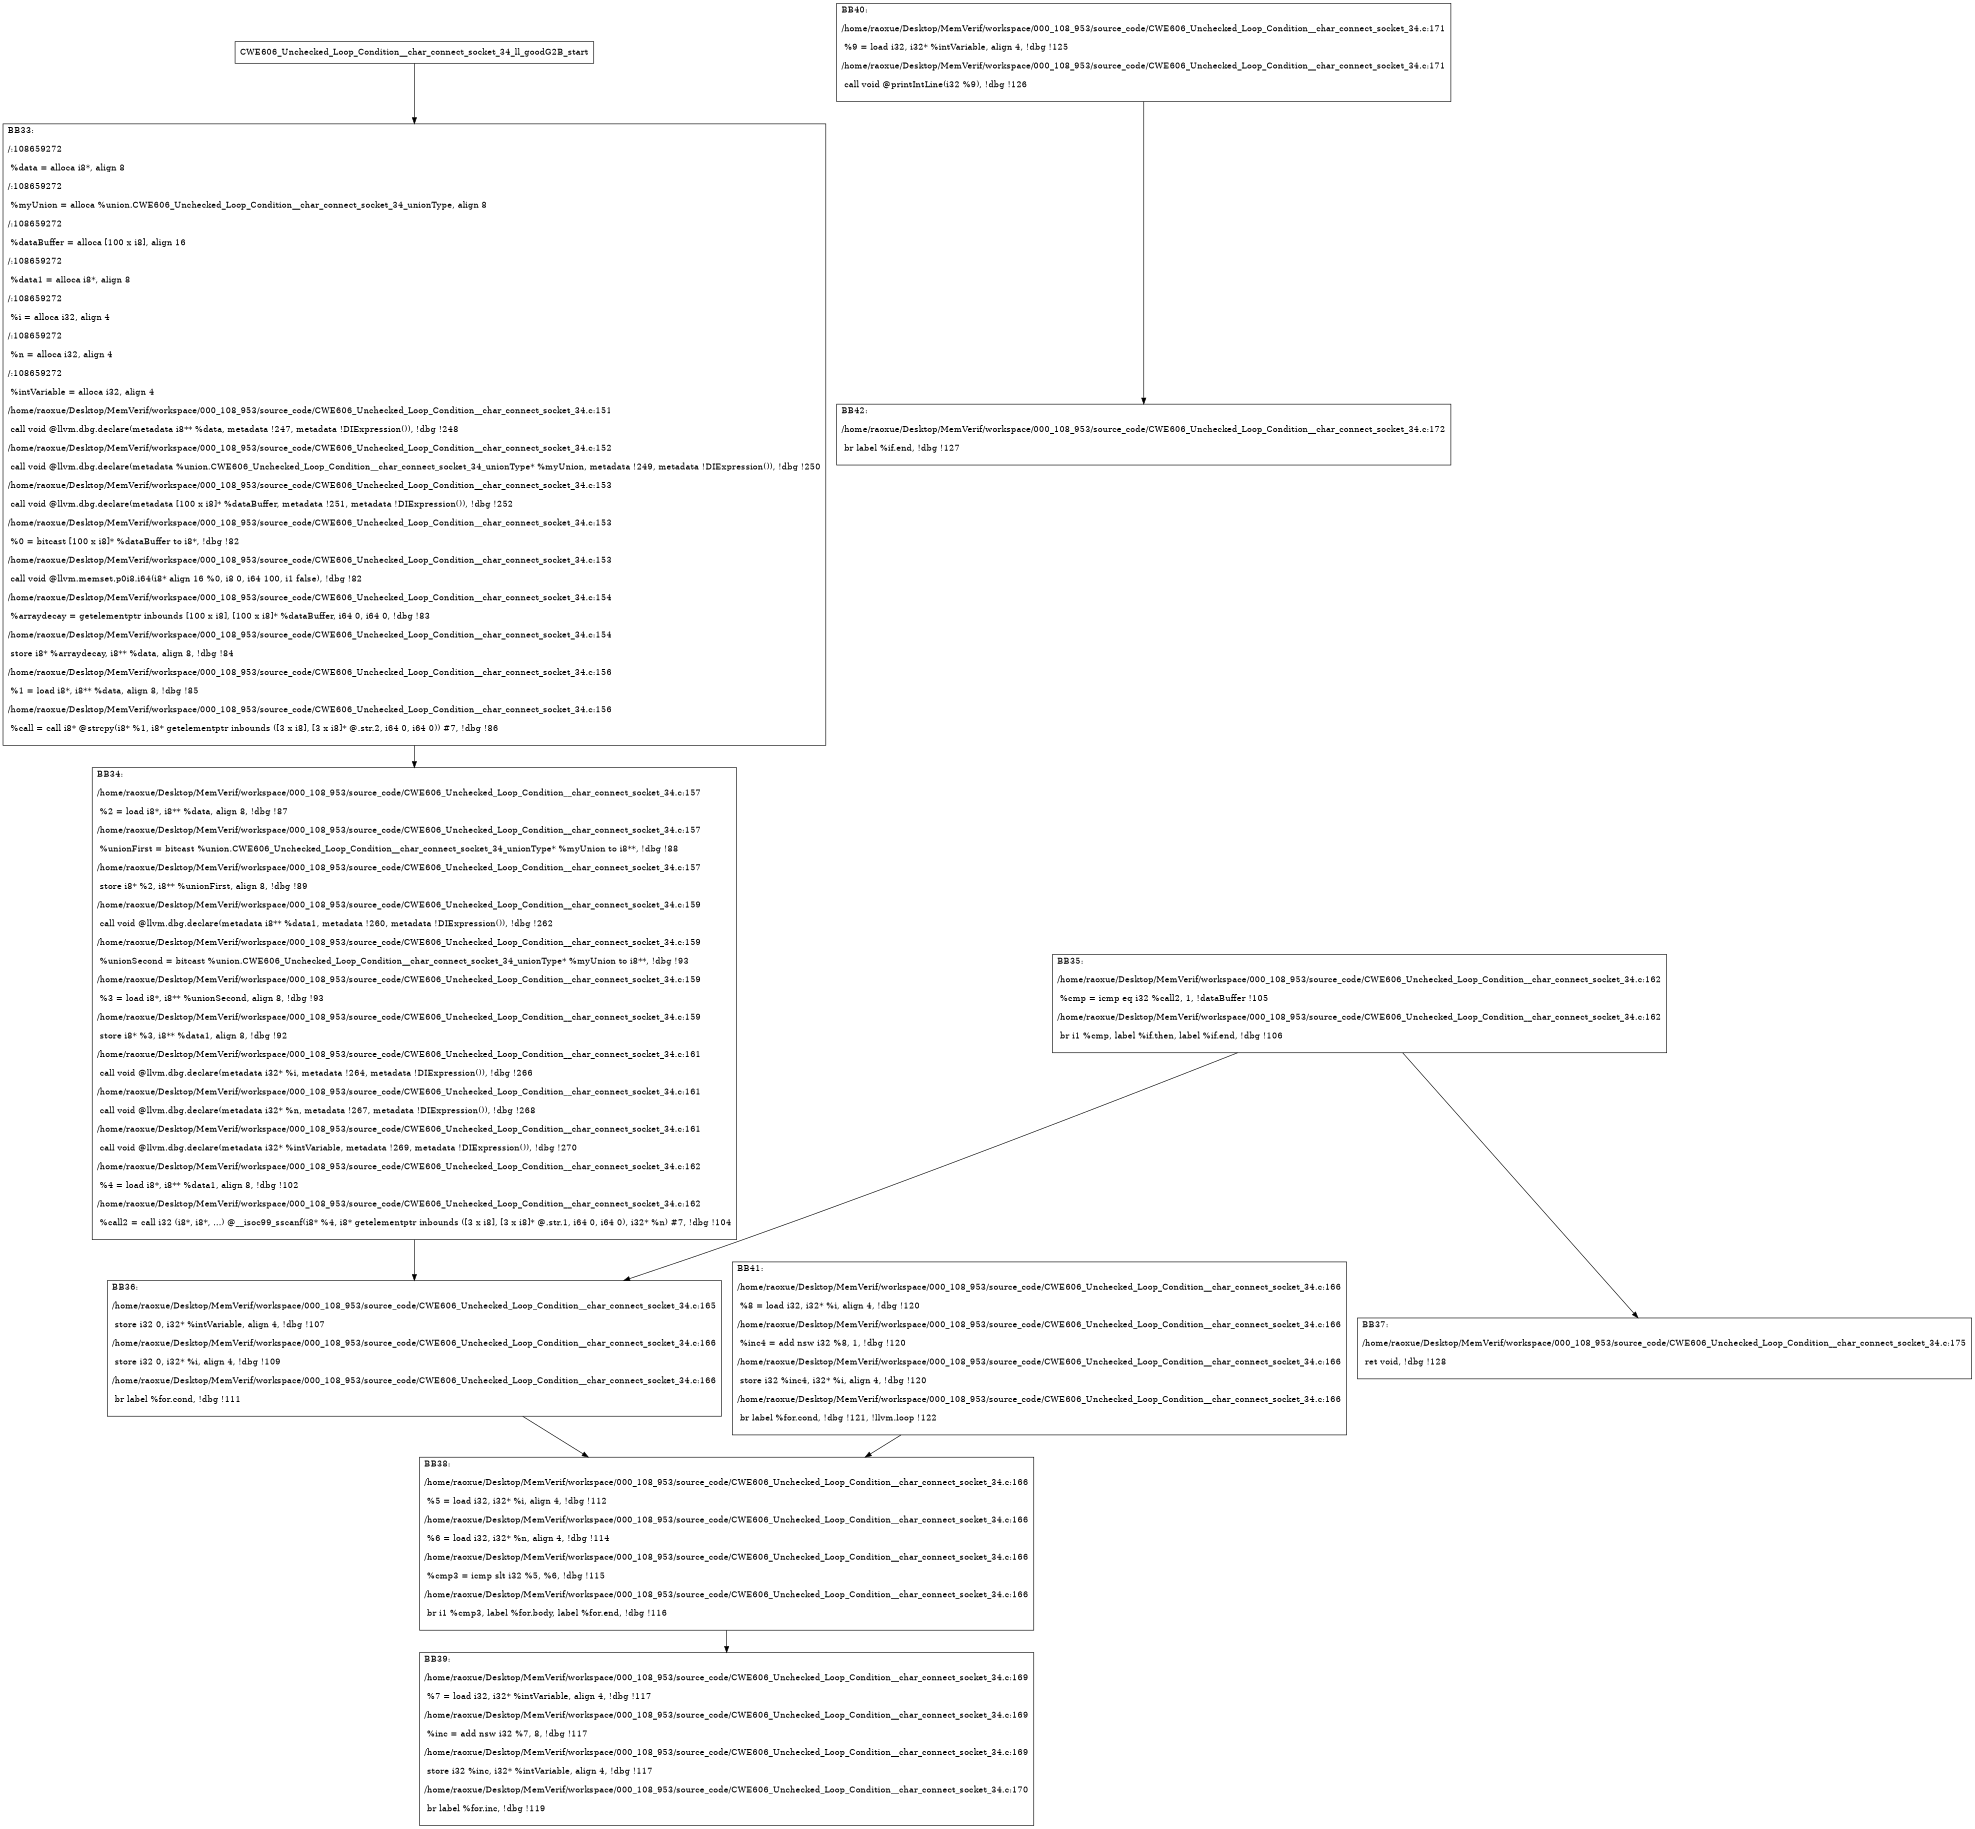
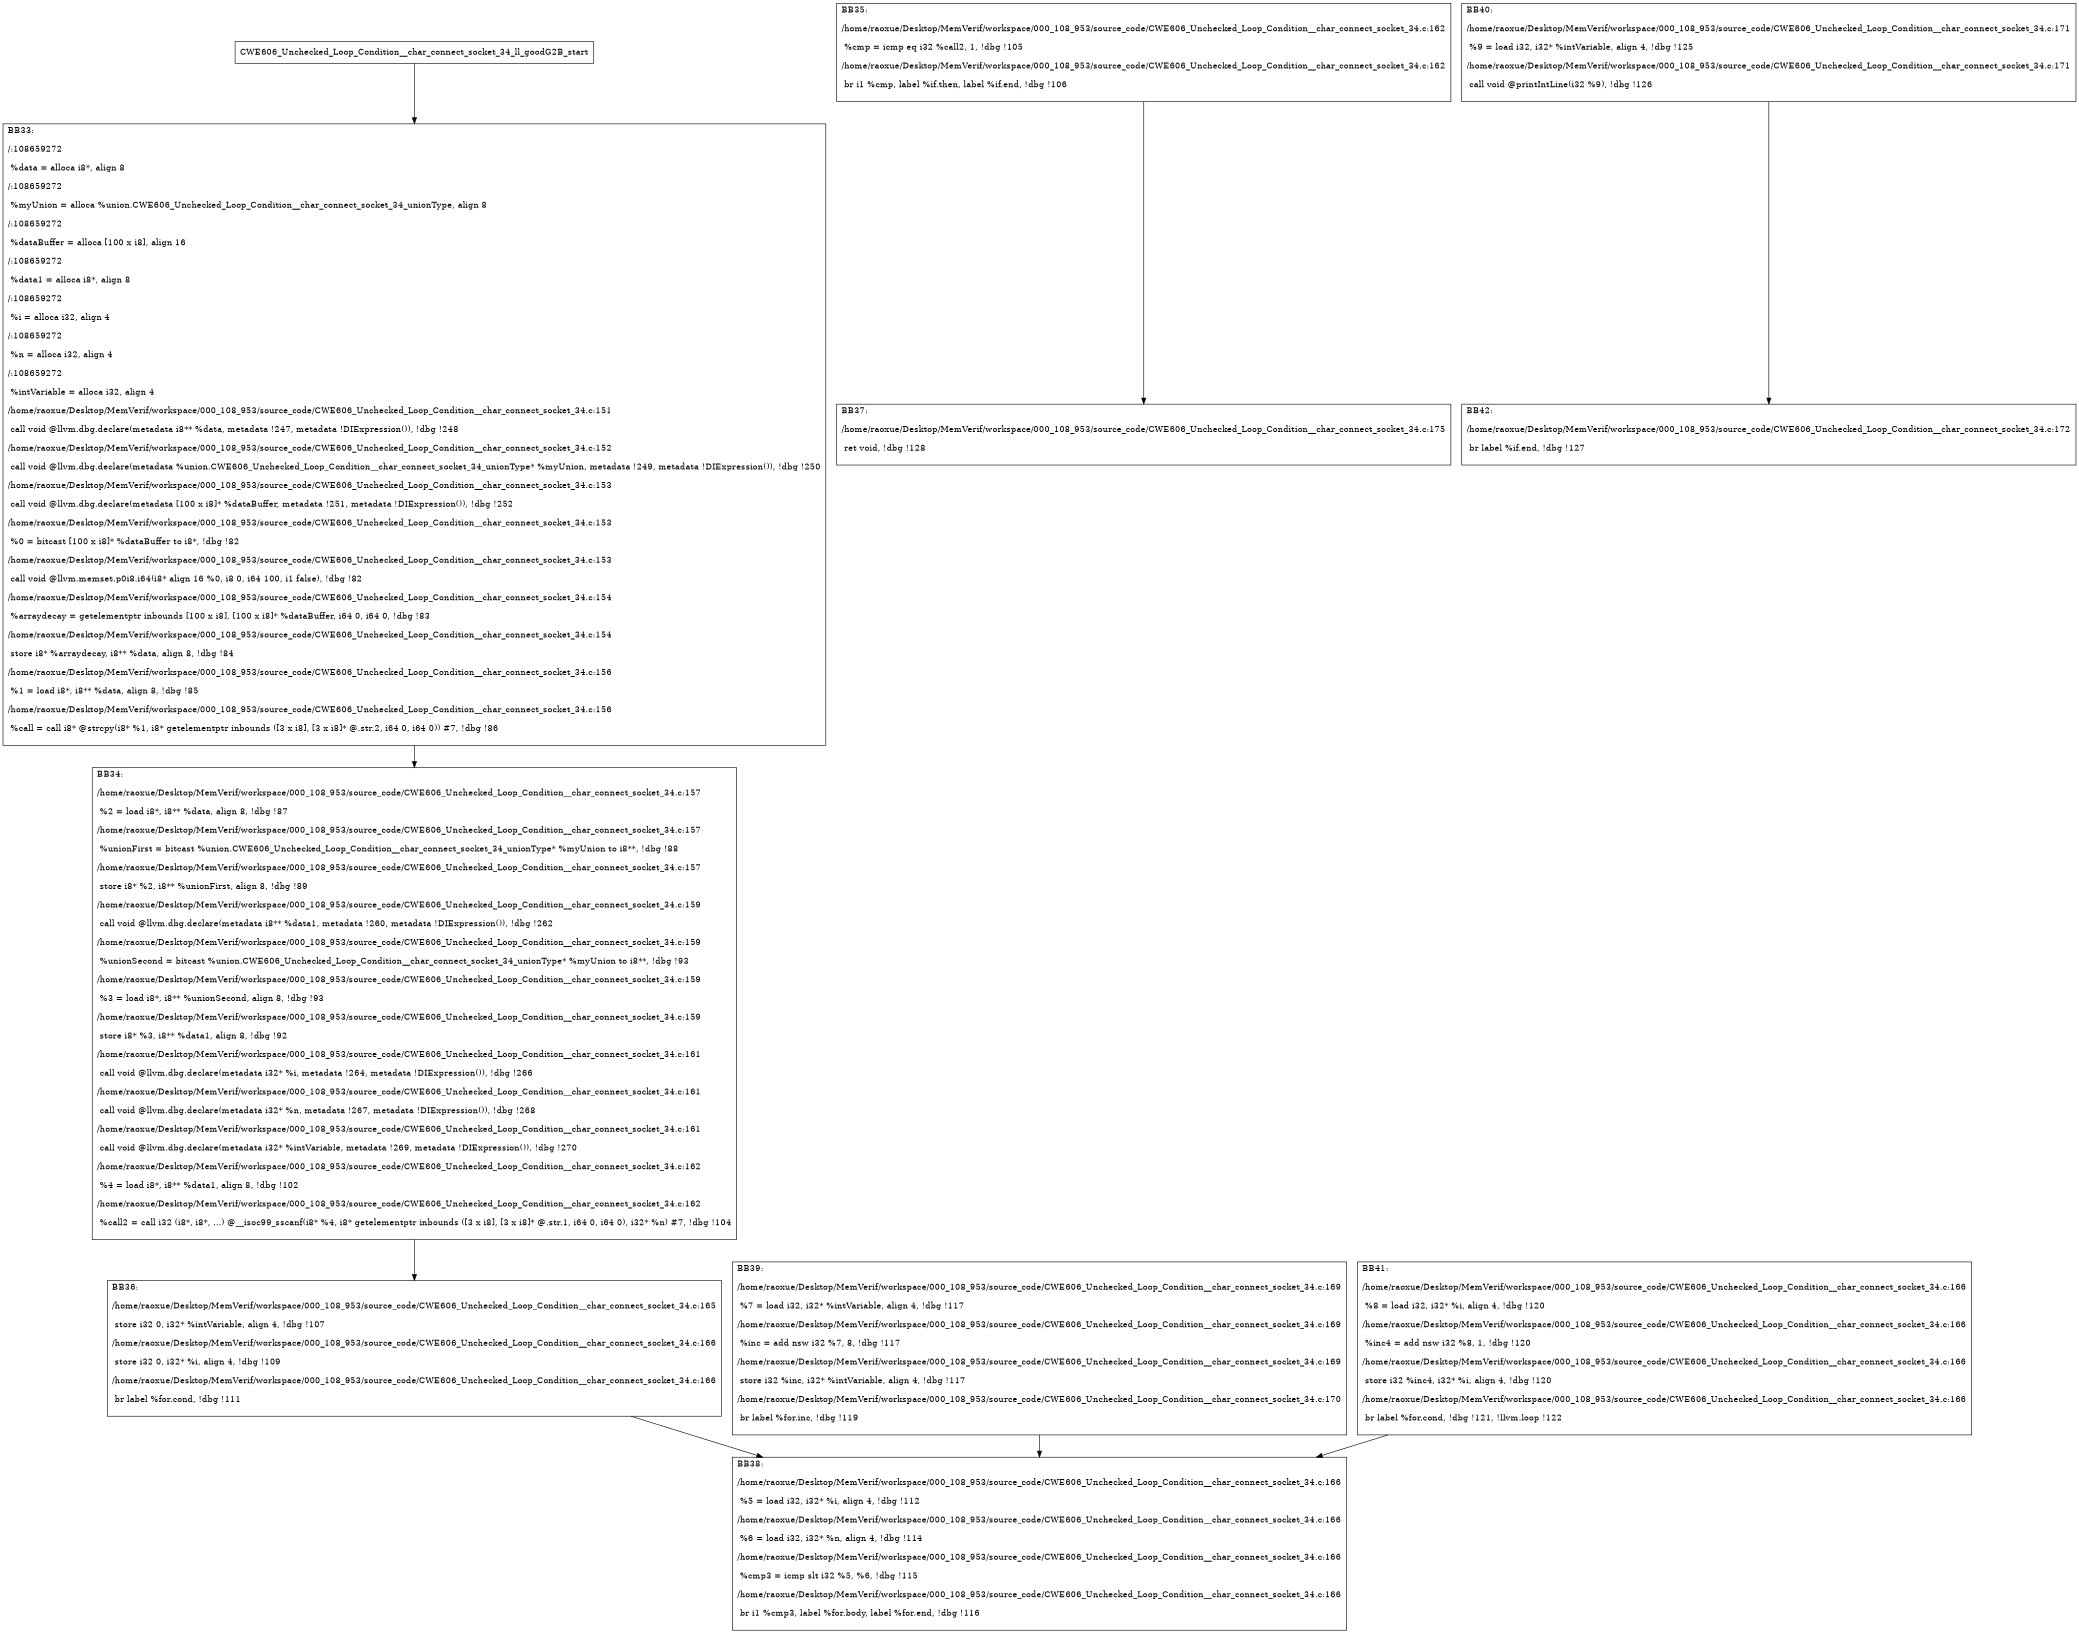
(1163, 999) -> (932, 47)
(935, 1169) -> none
(727, 1638) -> (1039, 1443)
